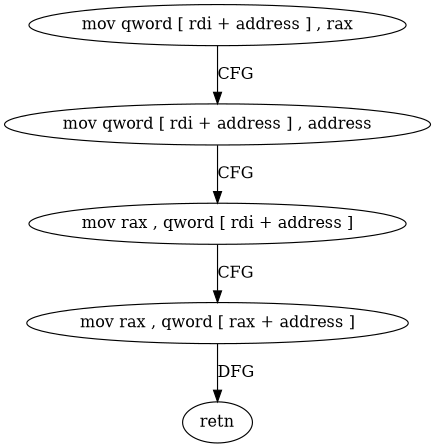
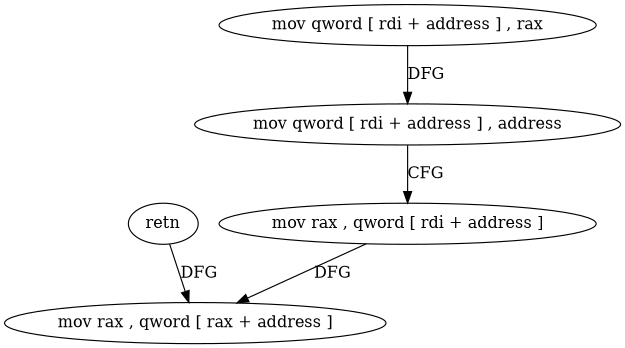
(236, 75) -> (426, 75)
(236, 273) -> (333, 273)
(218, 367) -> (177, 268)
